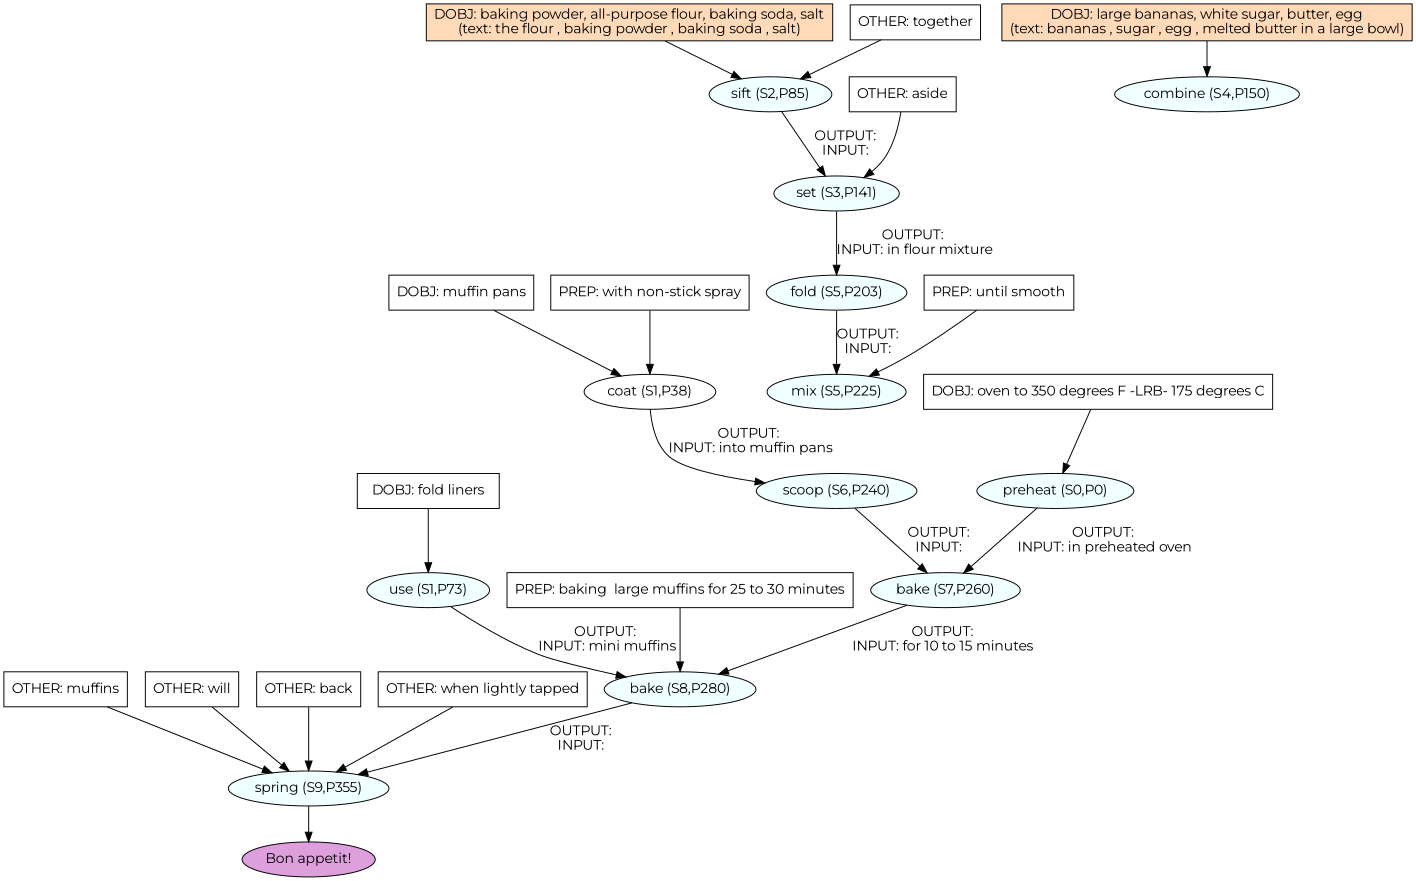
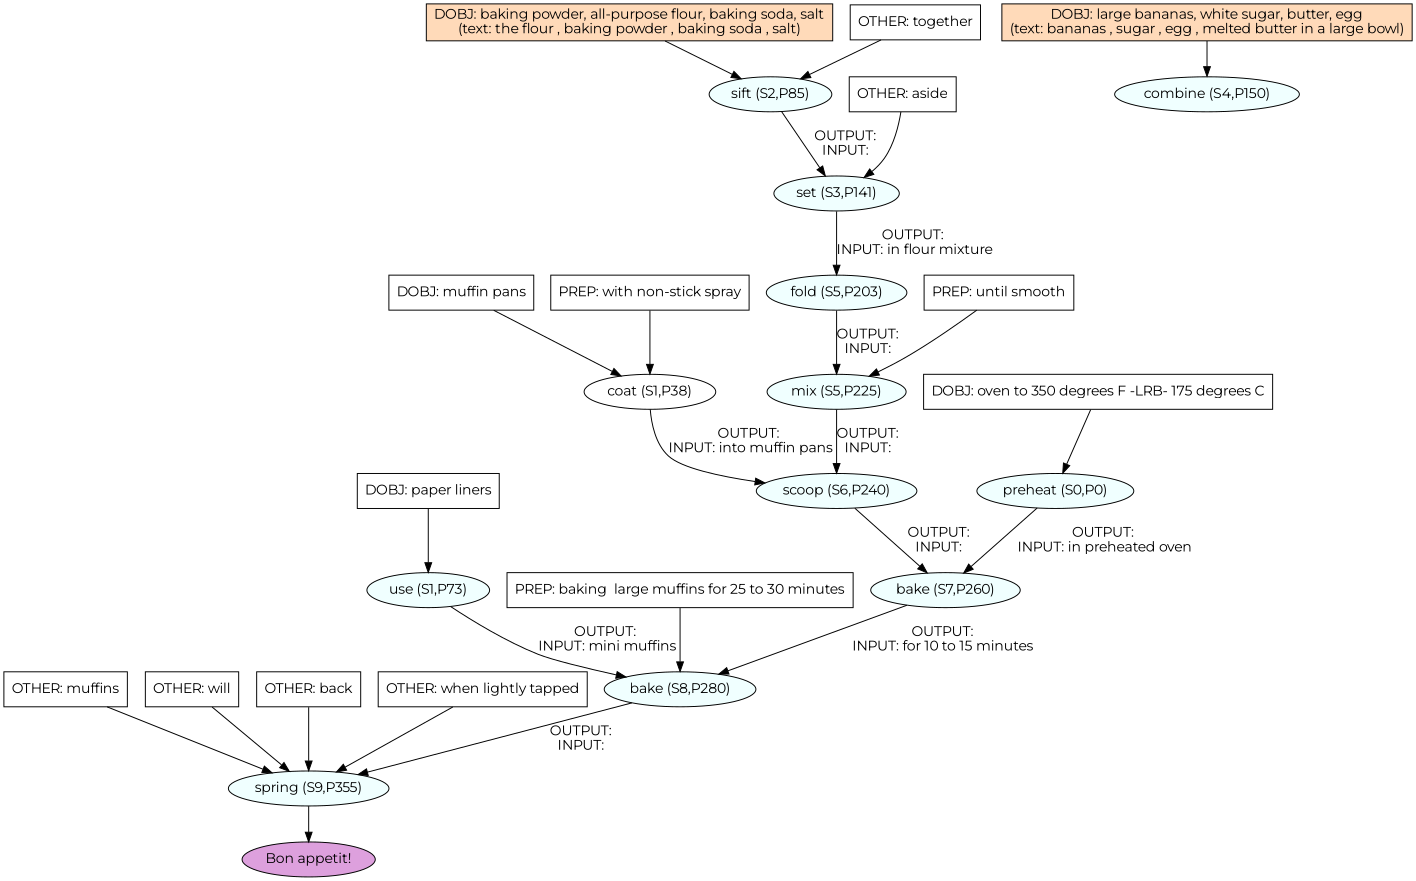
none -> (837, 437)
(428, 491) -> (428, 491)
